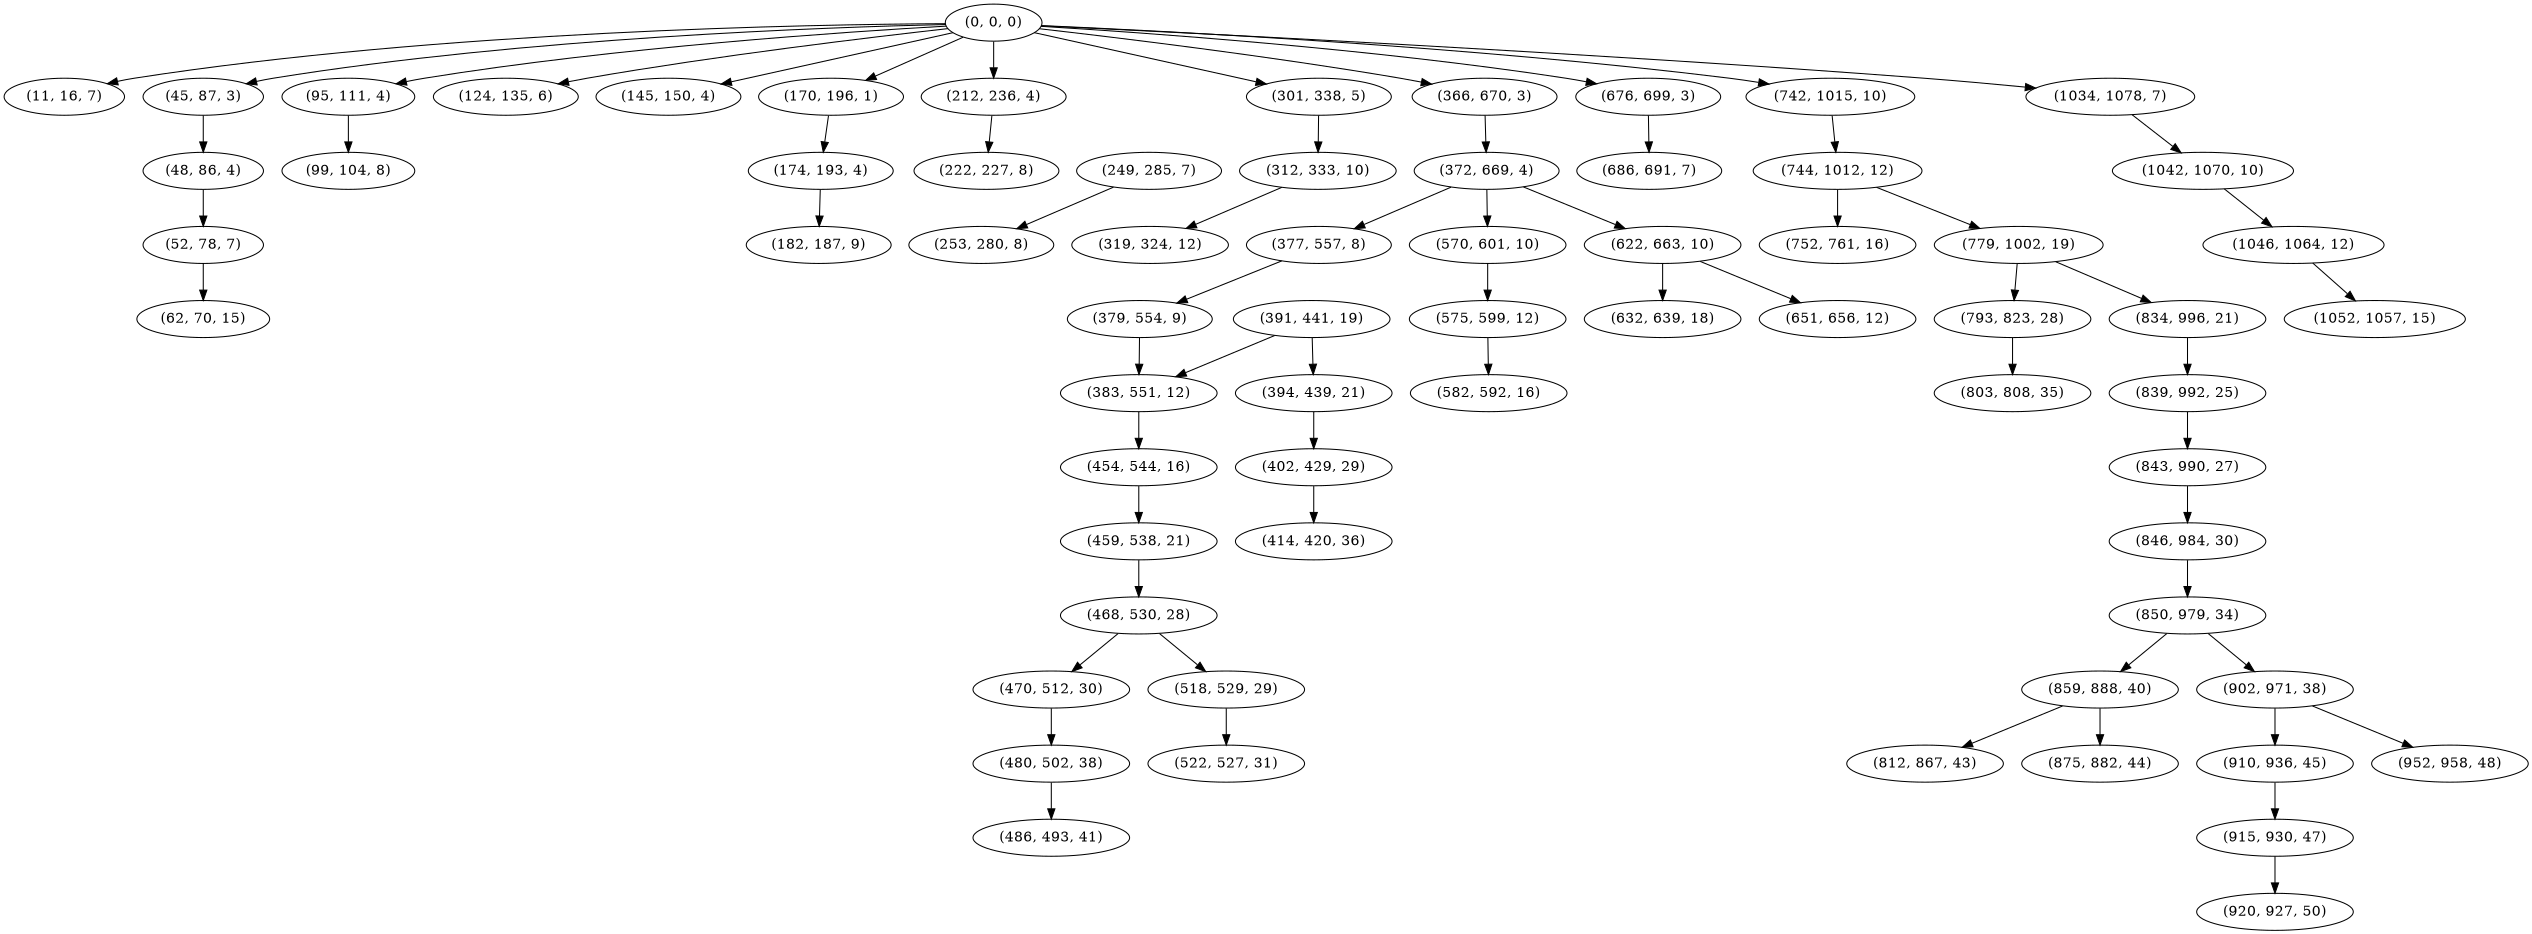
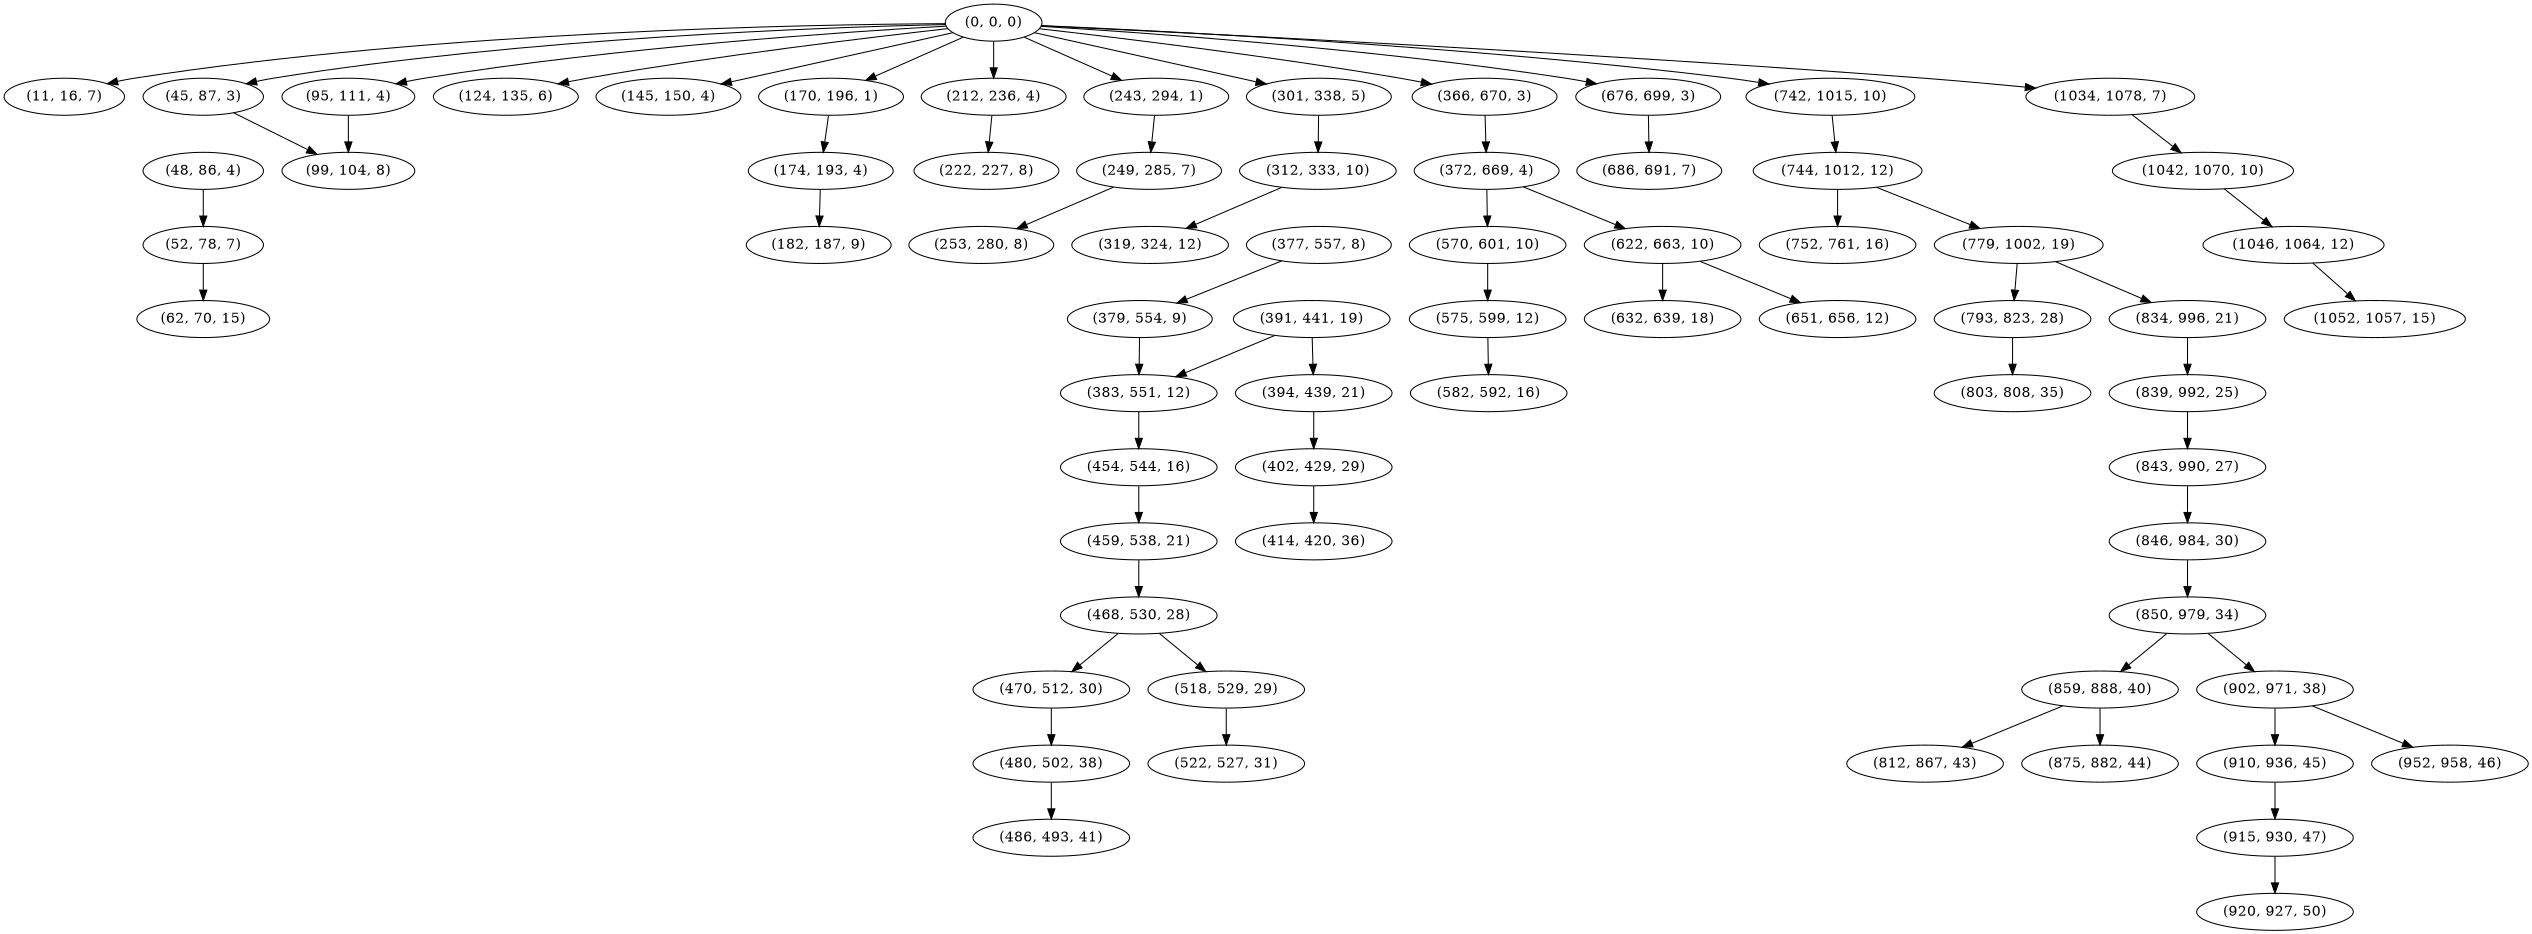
none -> (1156, 97)
(203, 129) -> (271, 131)
(1408, 206) -> none
(2450, 764) -> (2450, 764)
